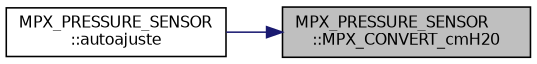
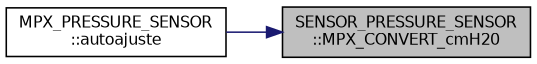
(406, 32) -> (406, 32)
